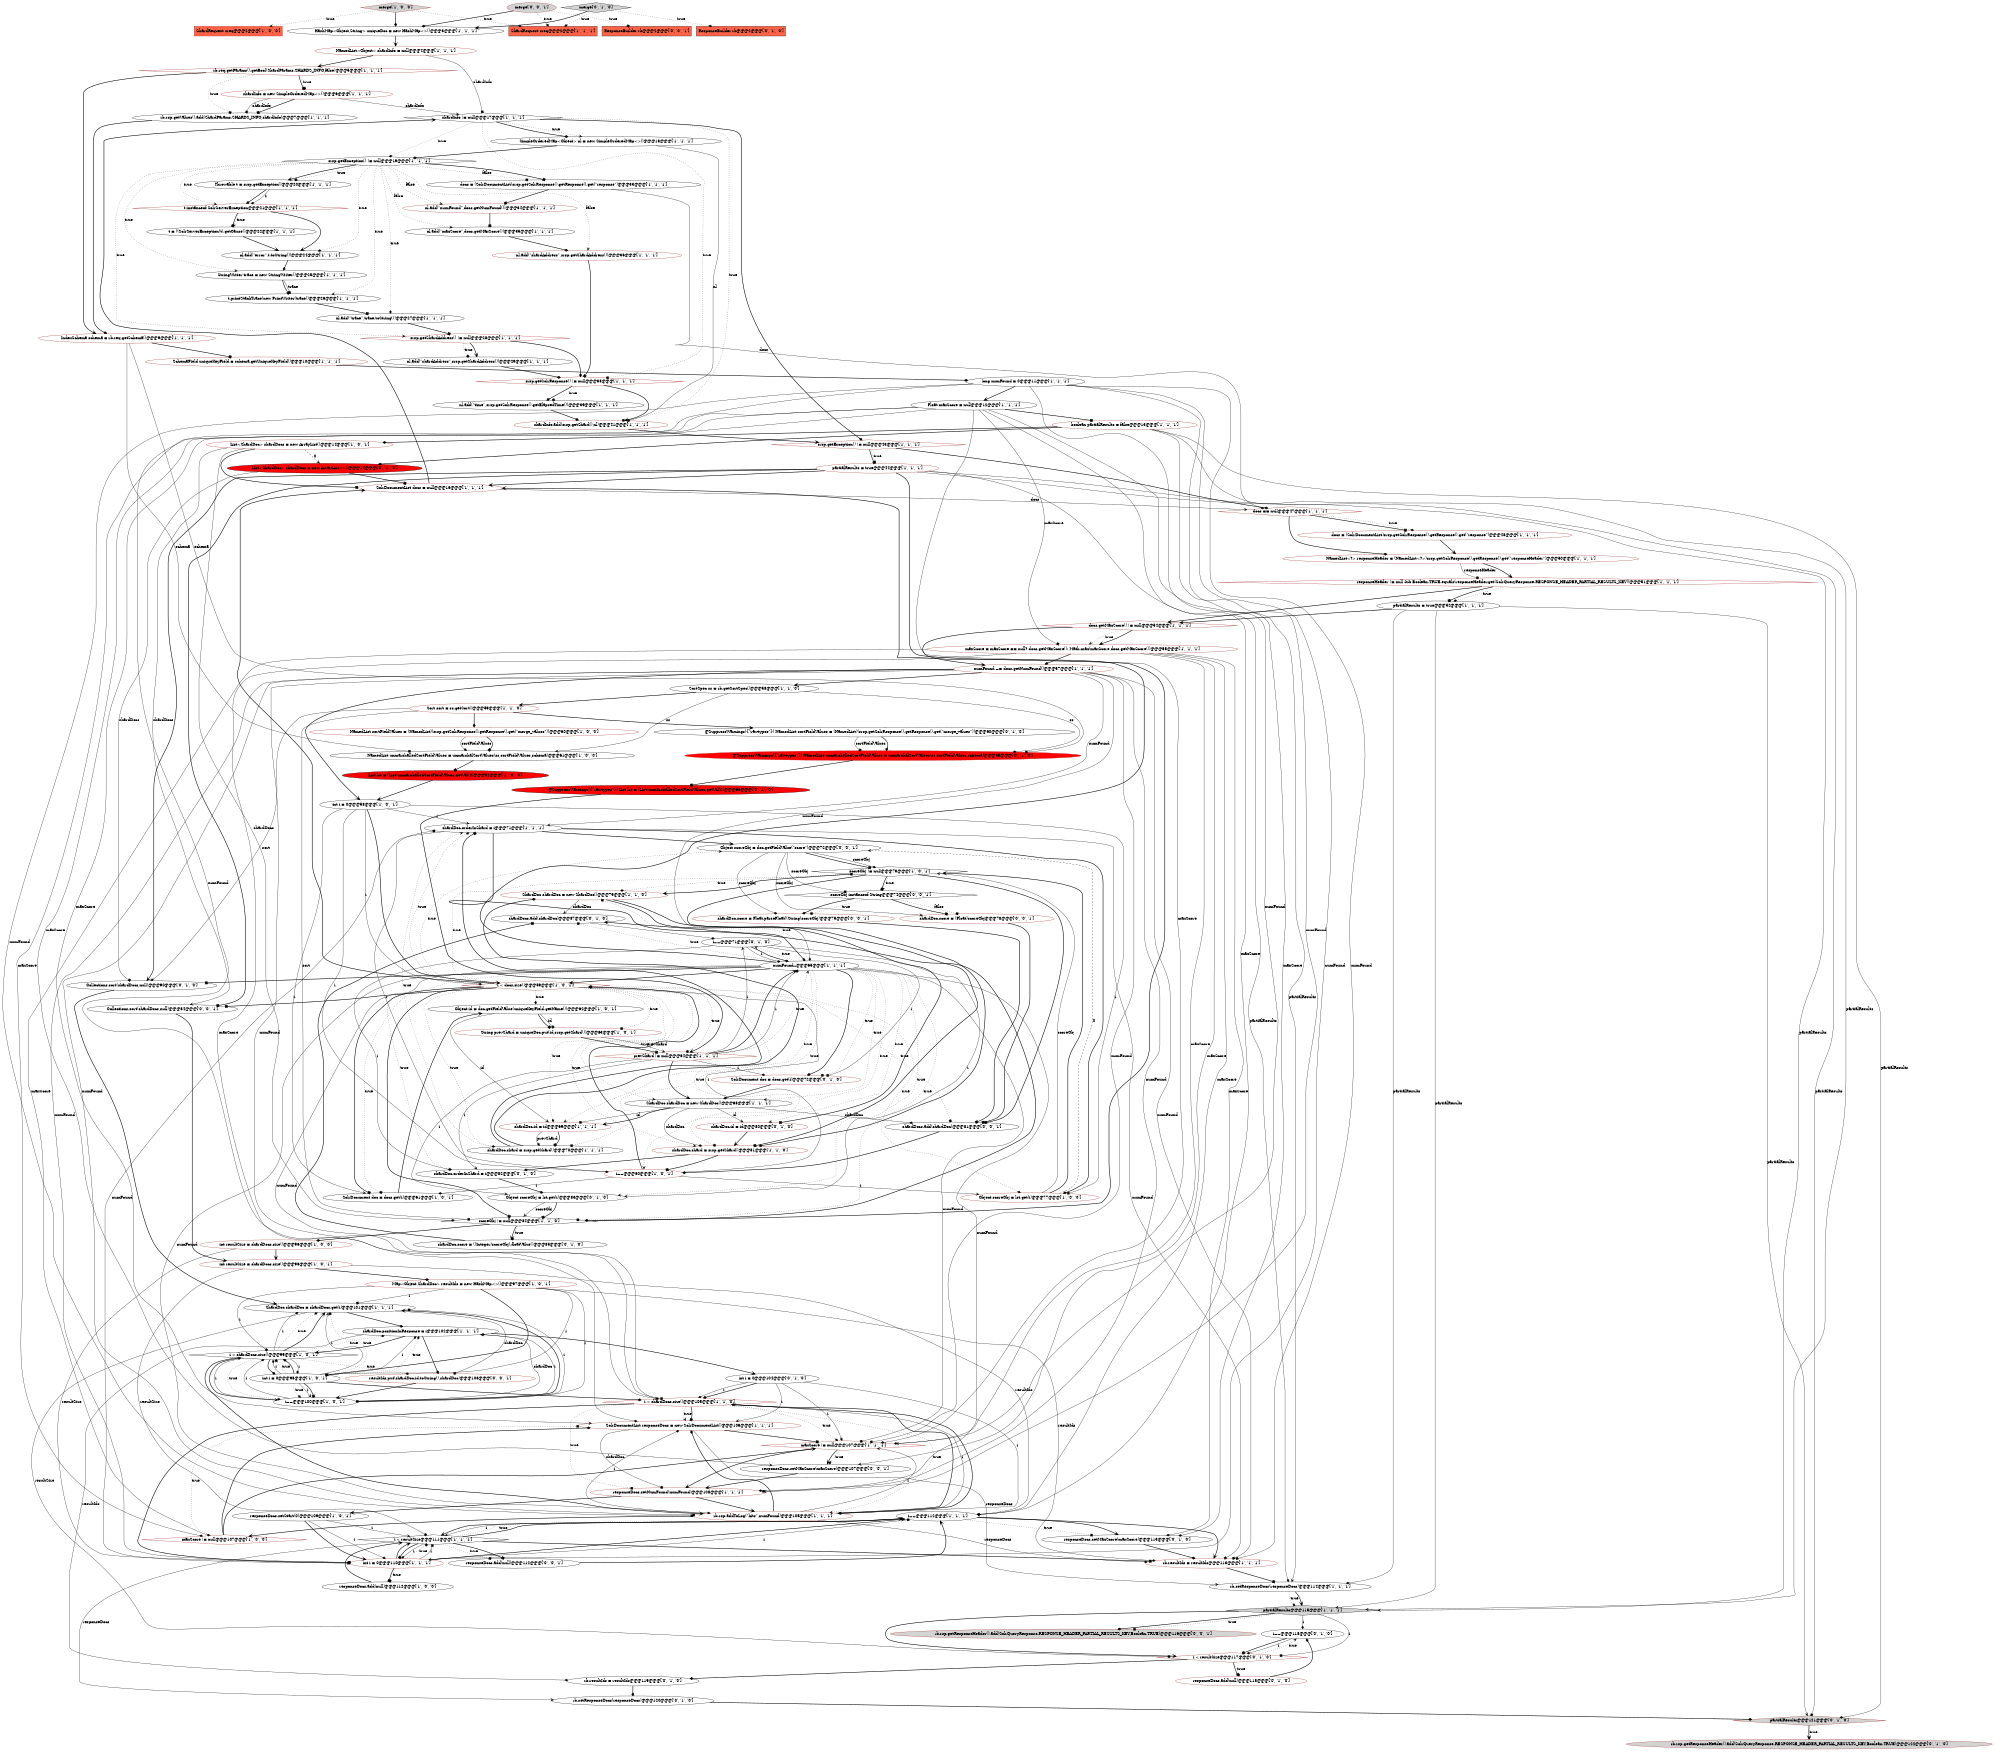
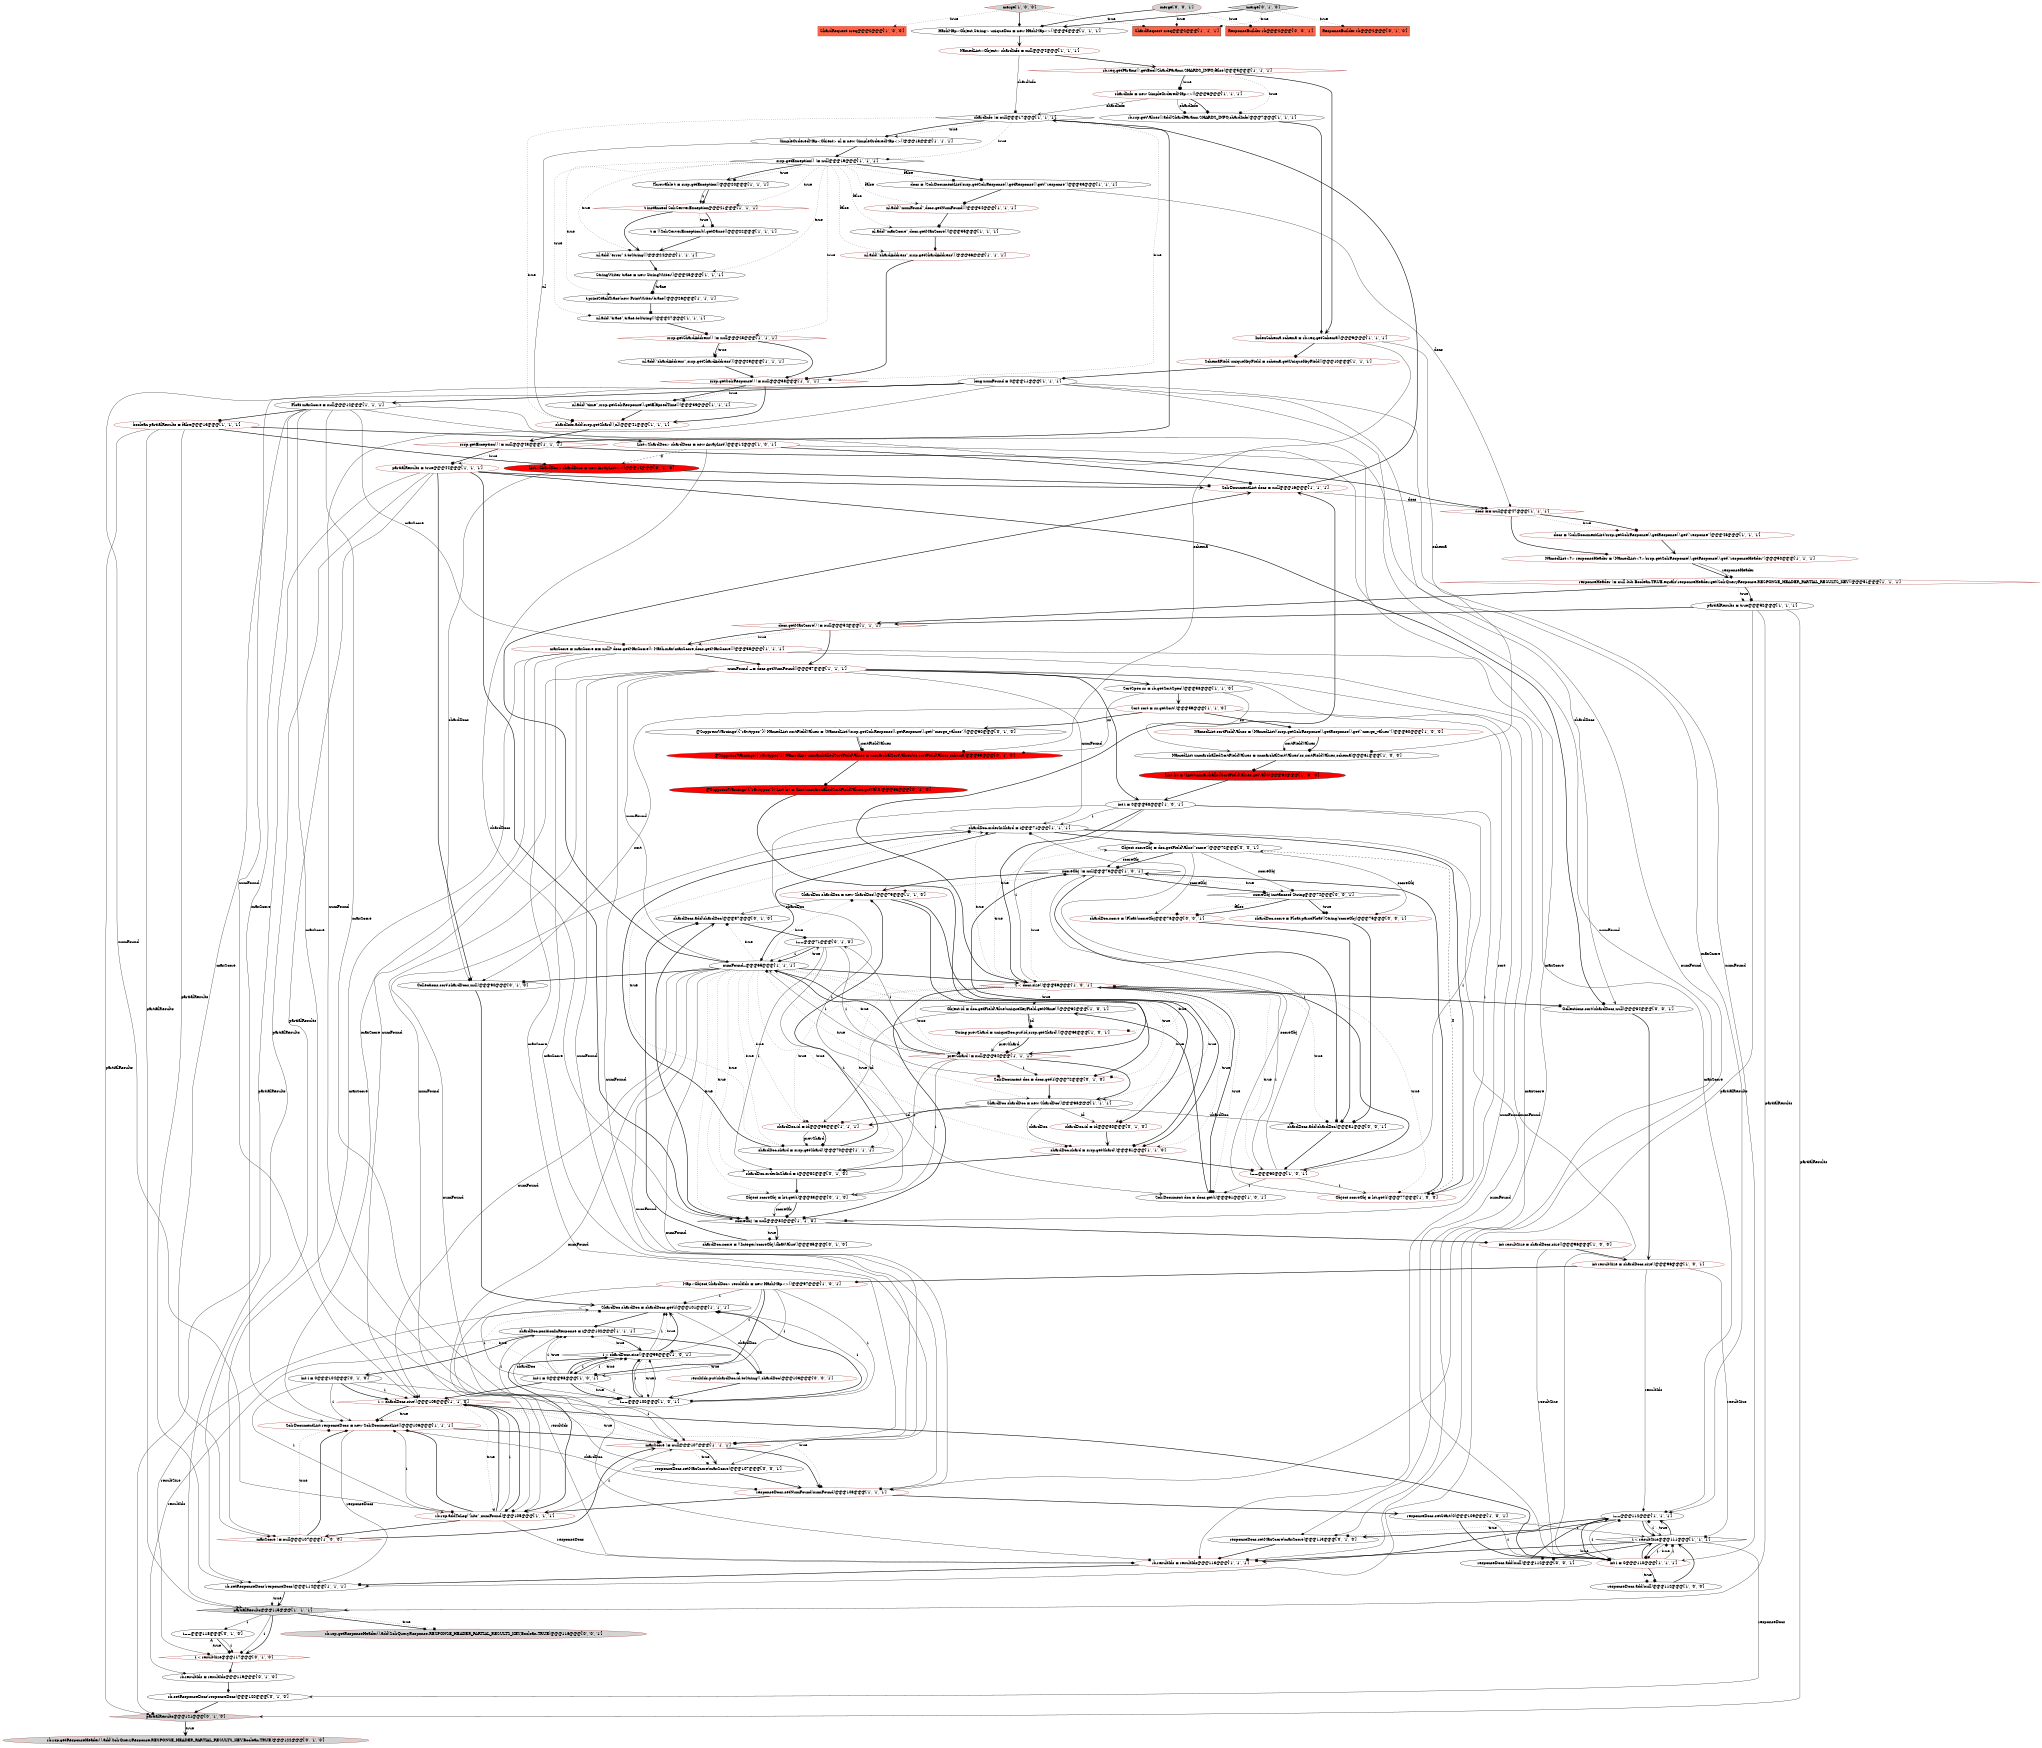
(651, 931) -> (773, 930)
(1241, 1681) -> none
